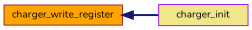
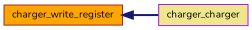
(203, 15) -> (203, 15)
